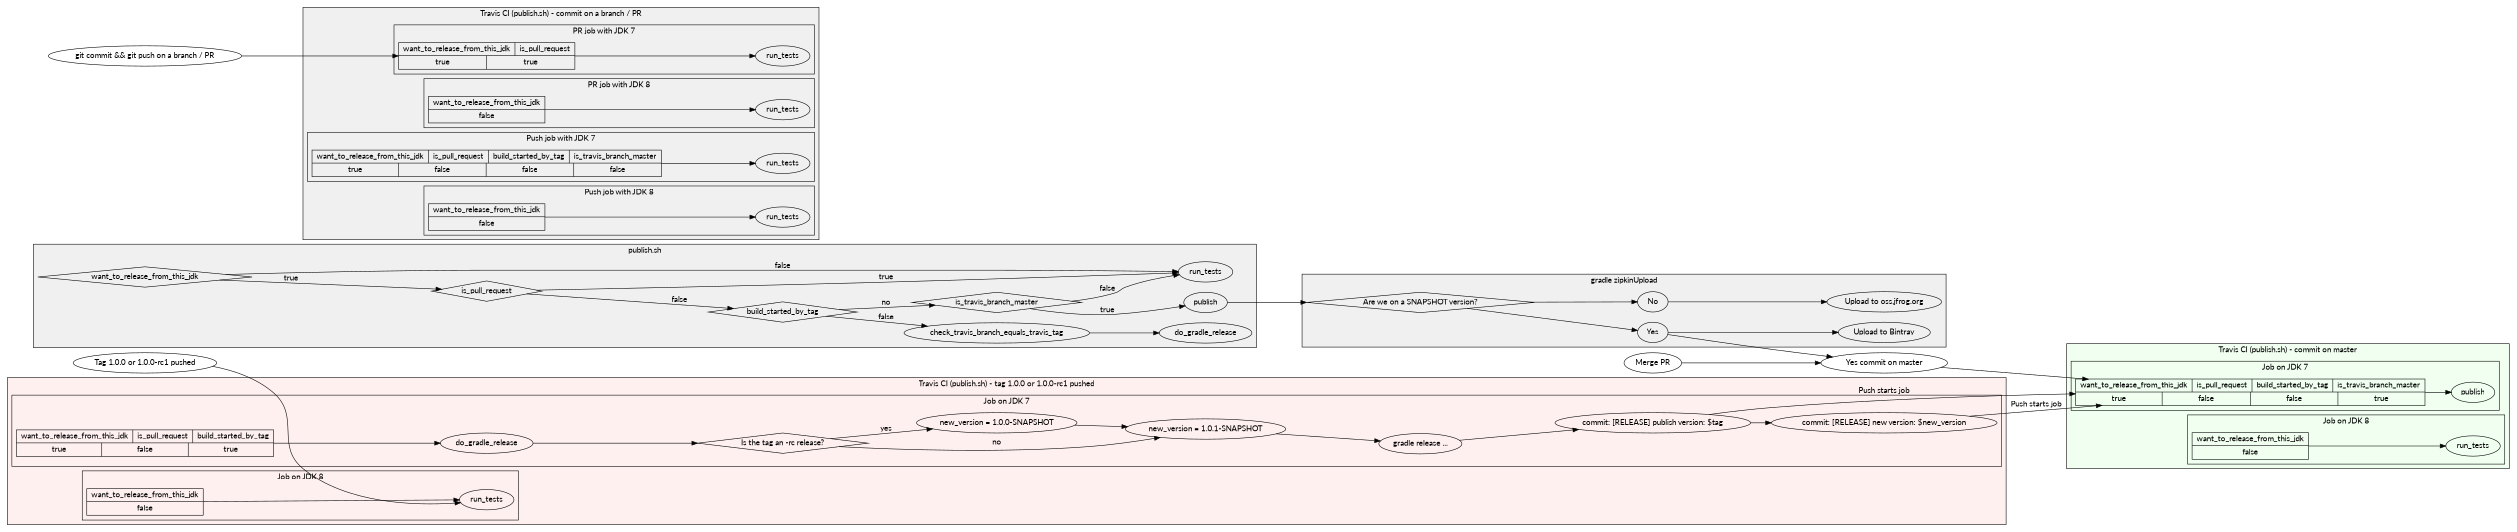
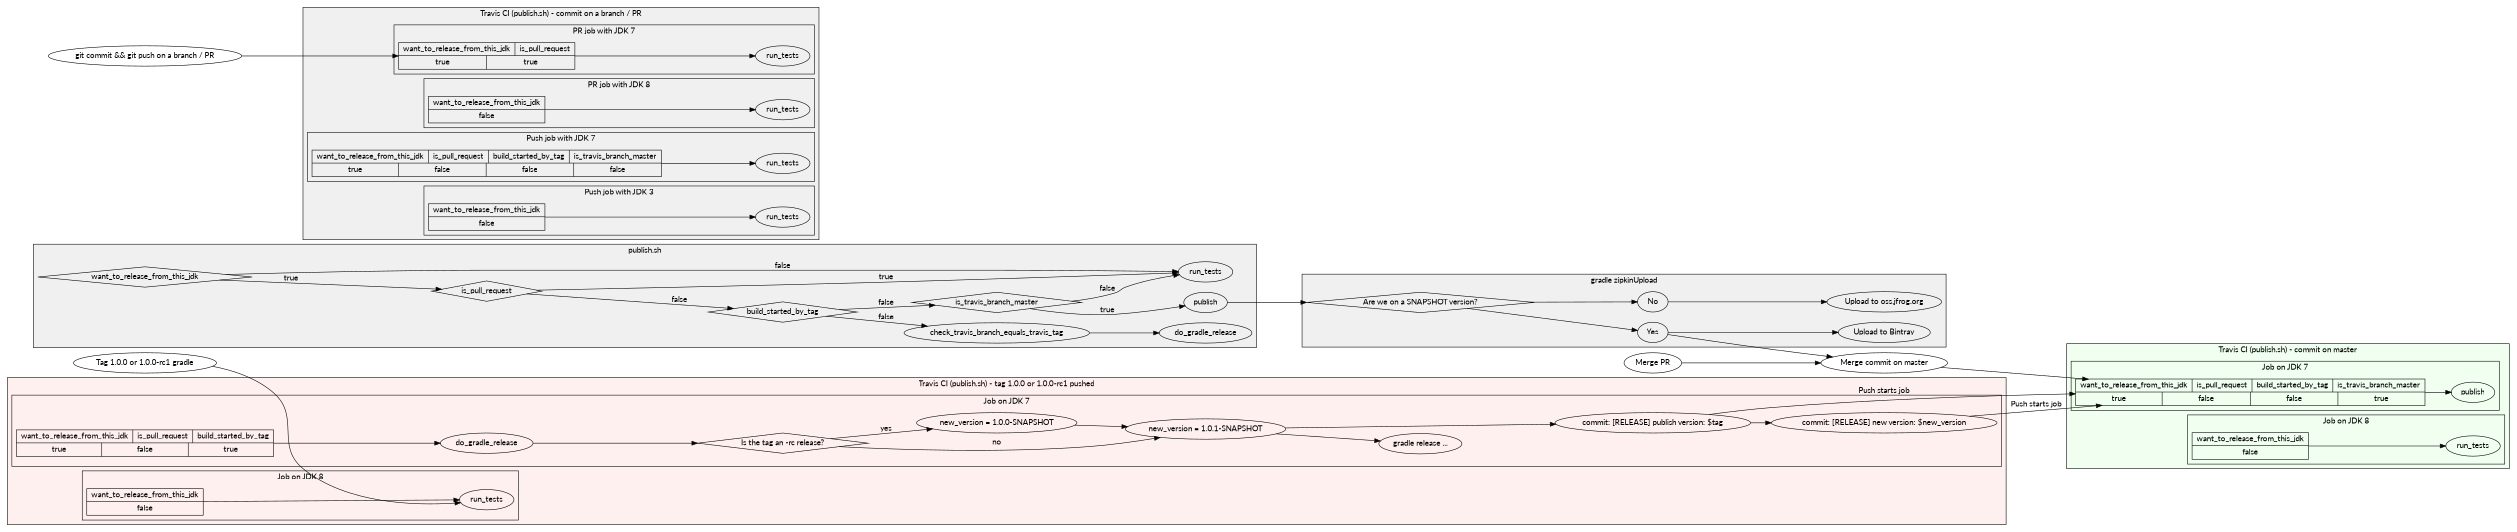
(619, 192) -> (619, 192)
(886, 303) -> (886, 303)
(145, 363) -> (145, 363)
(1884, 363) -> (1884, 363)
(1516, 435) -> (1418, 426)
